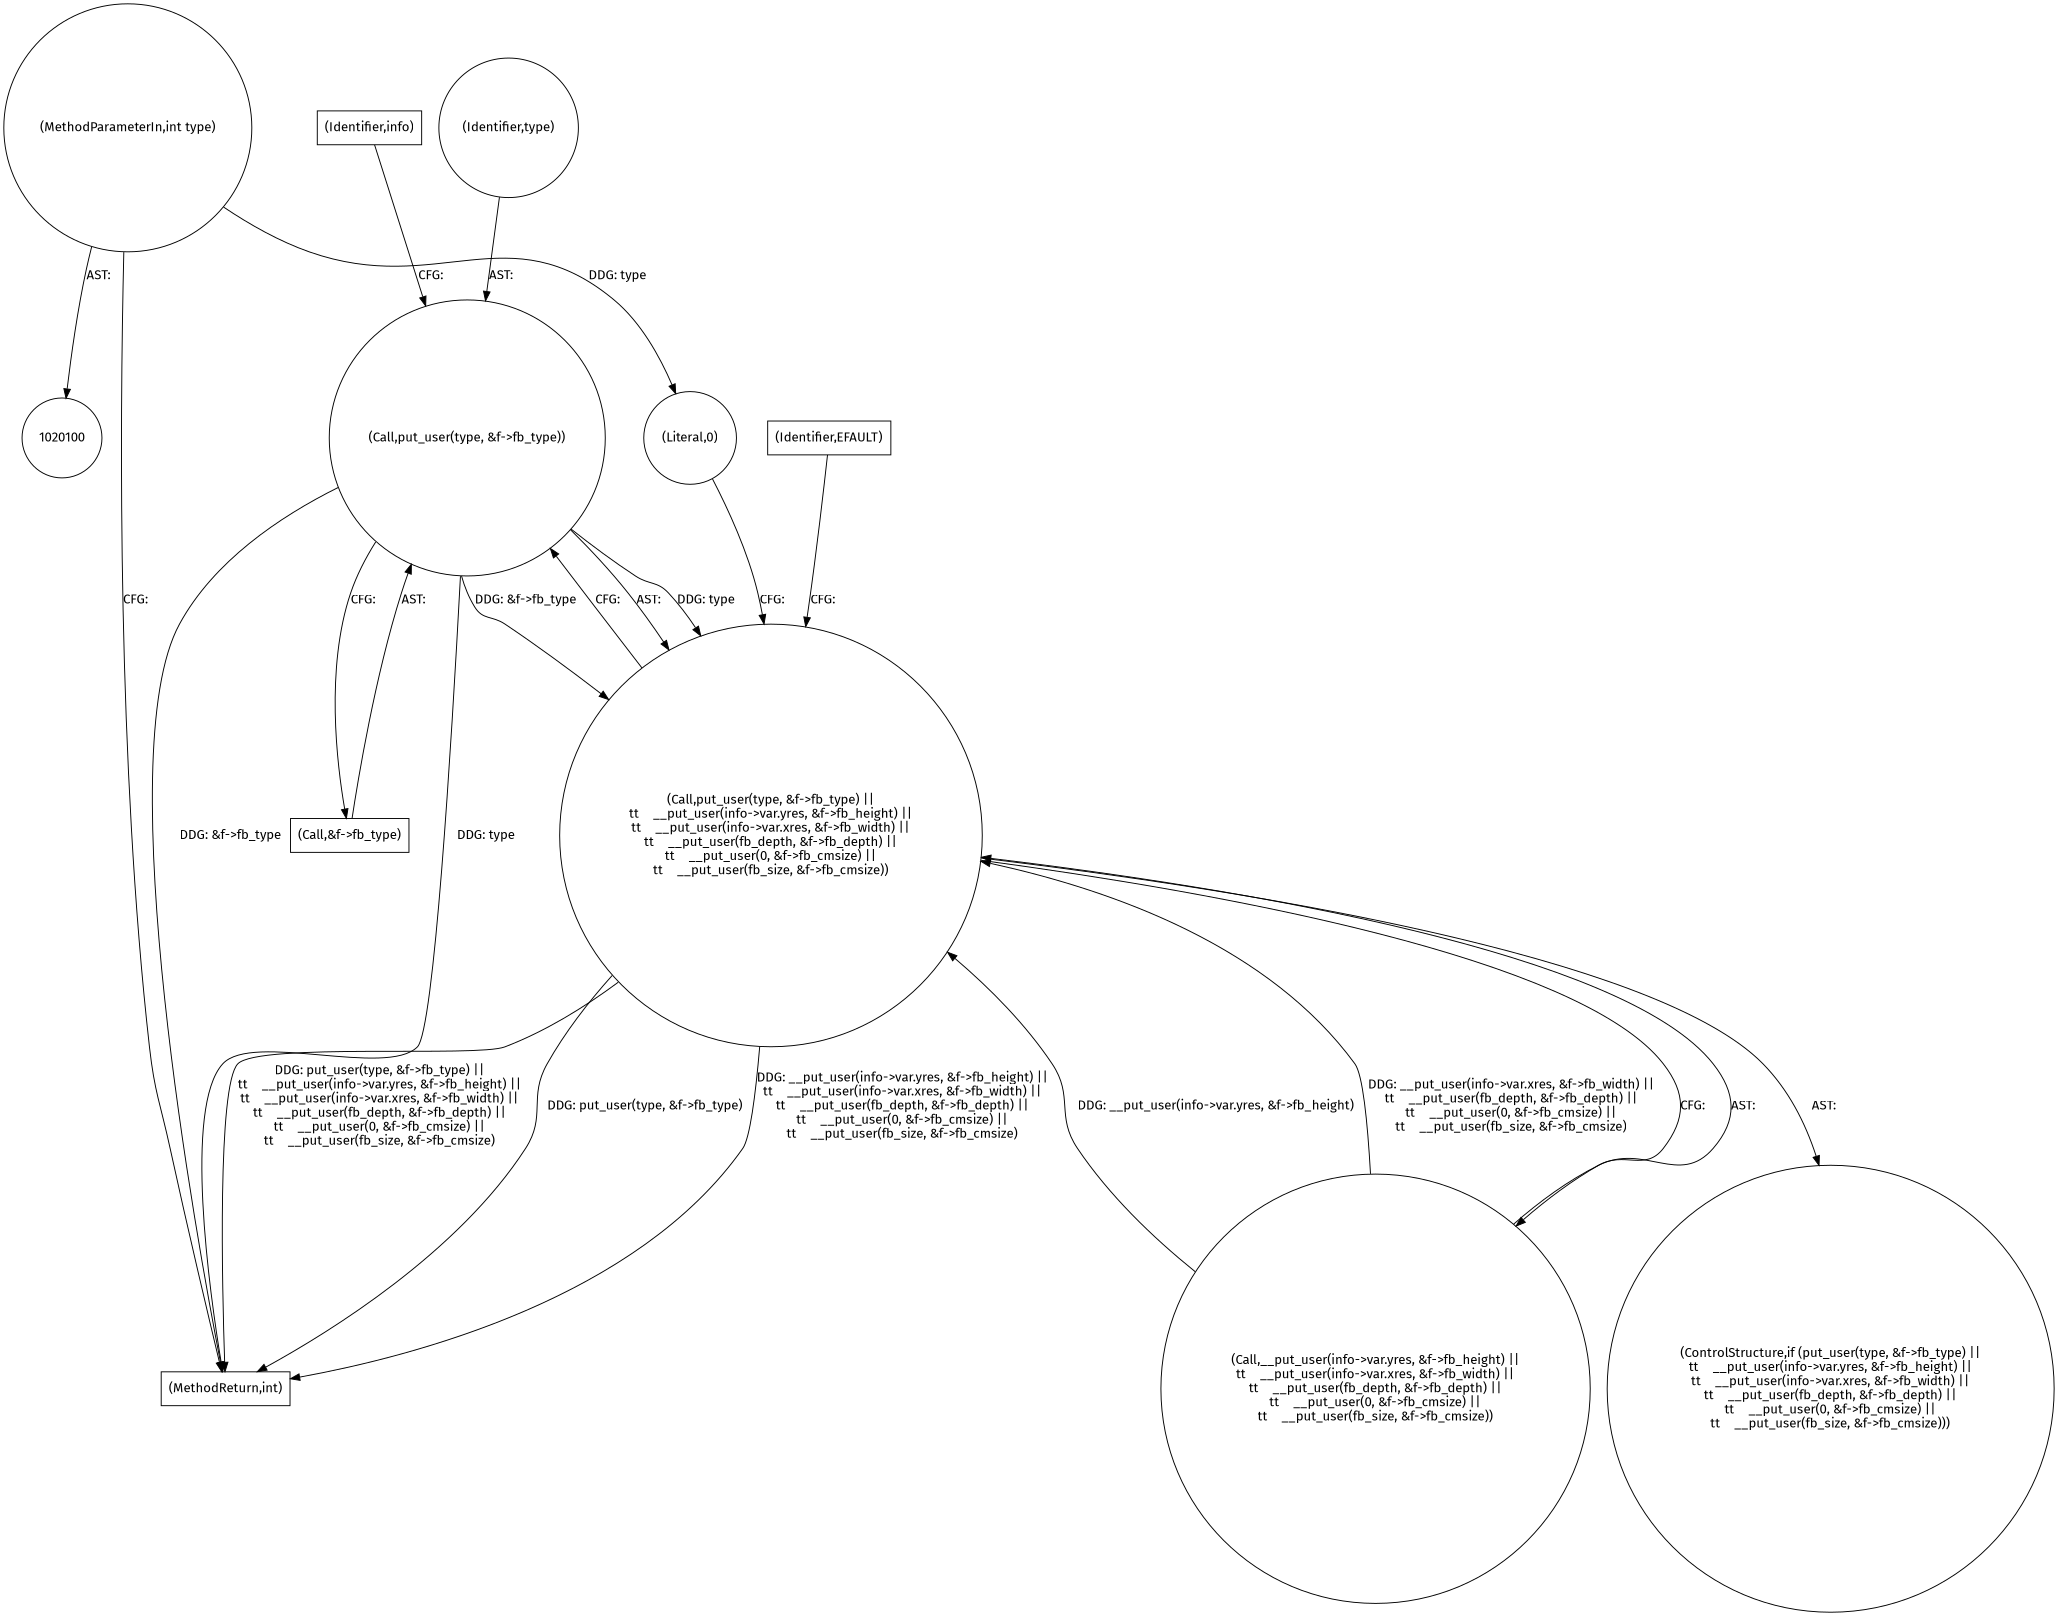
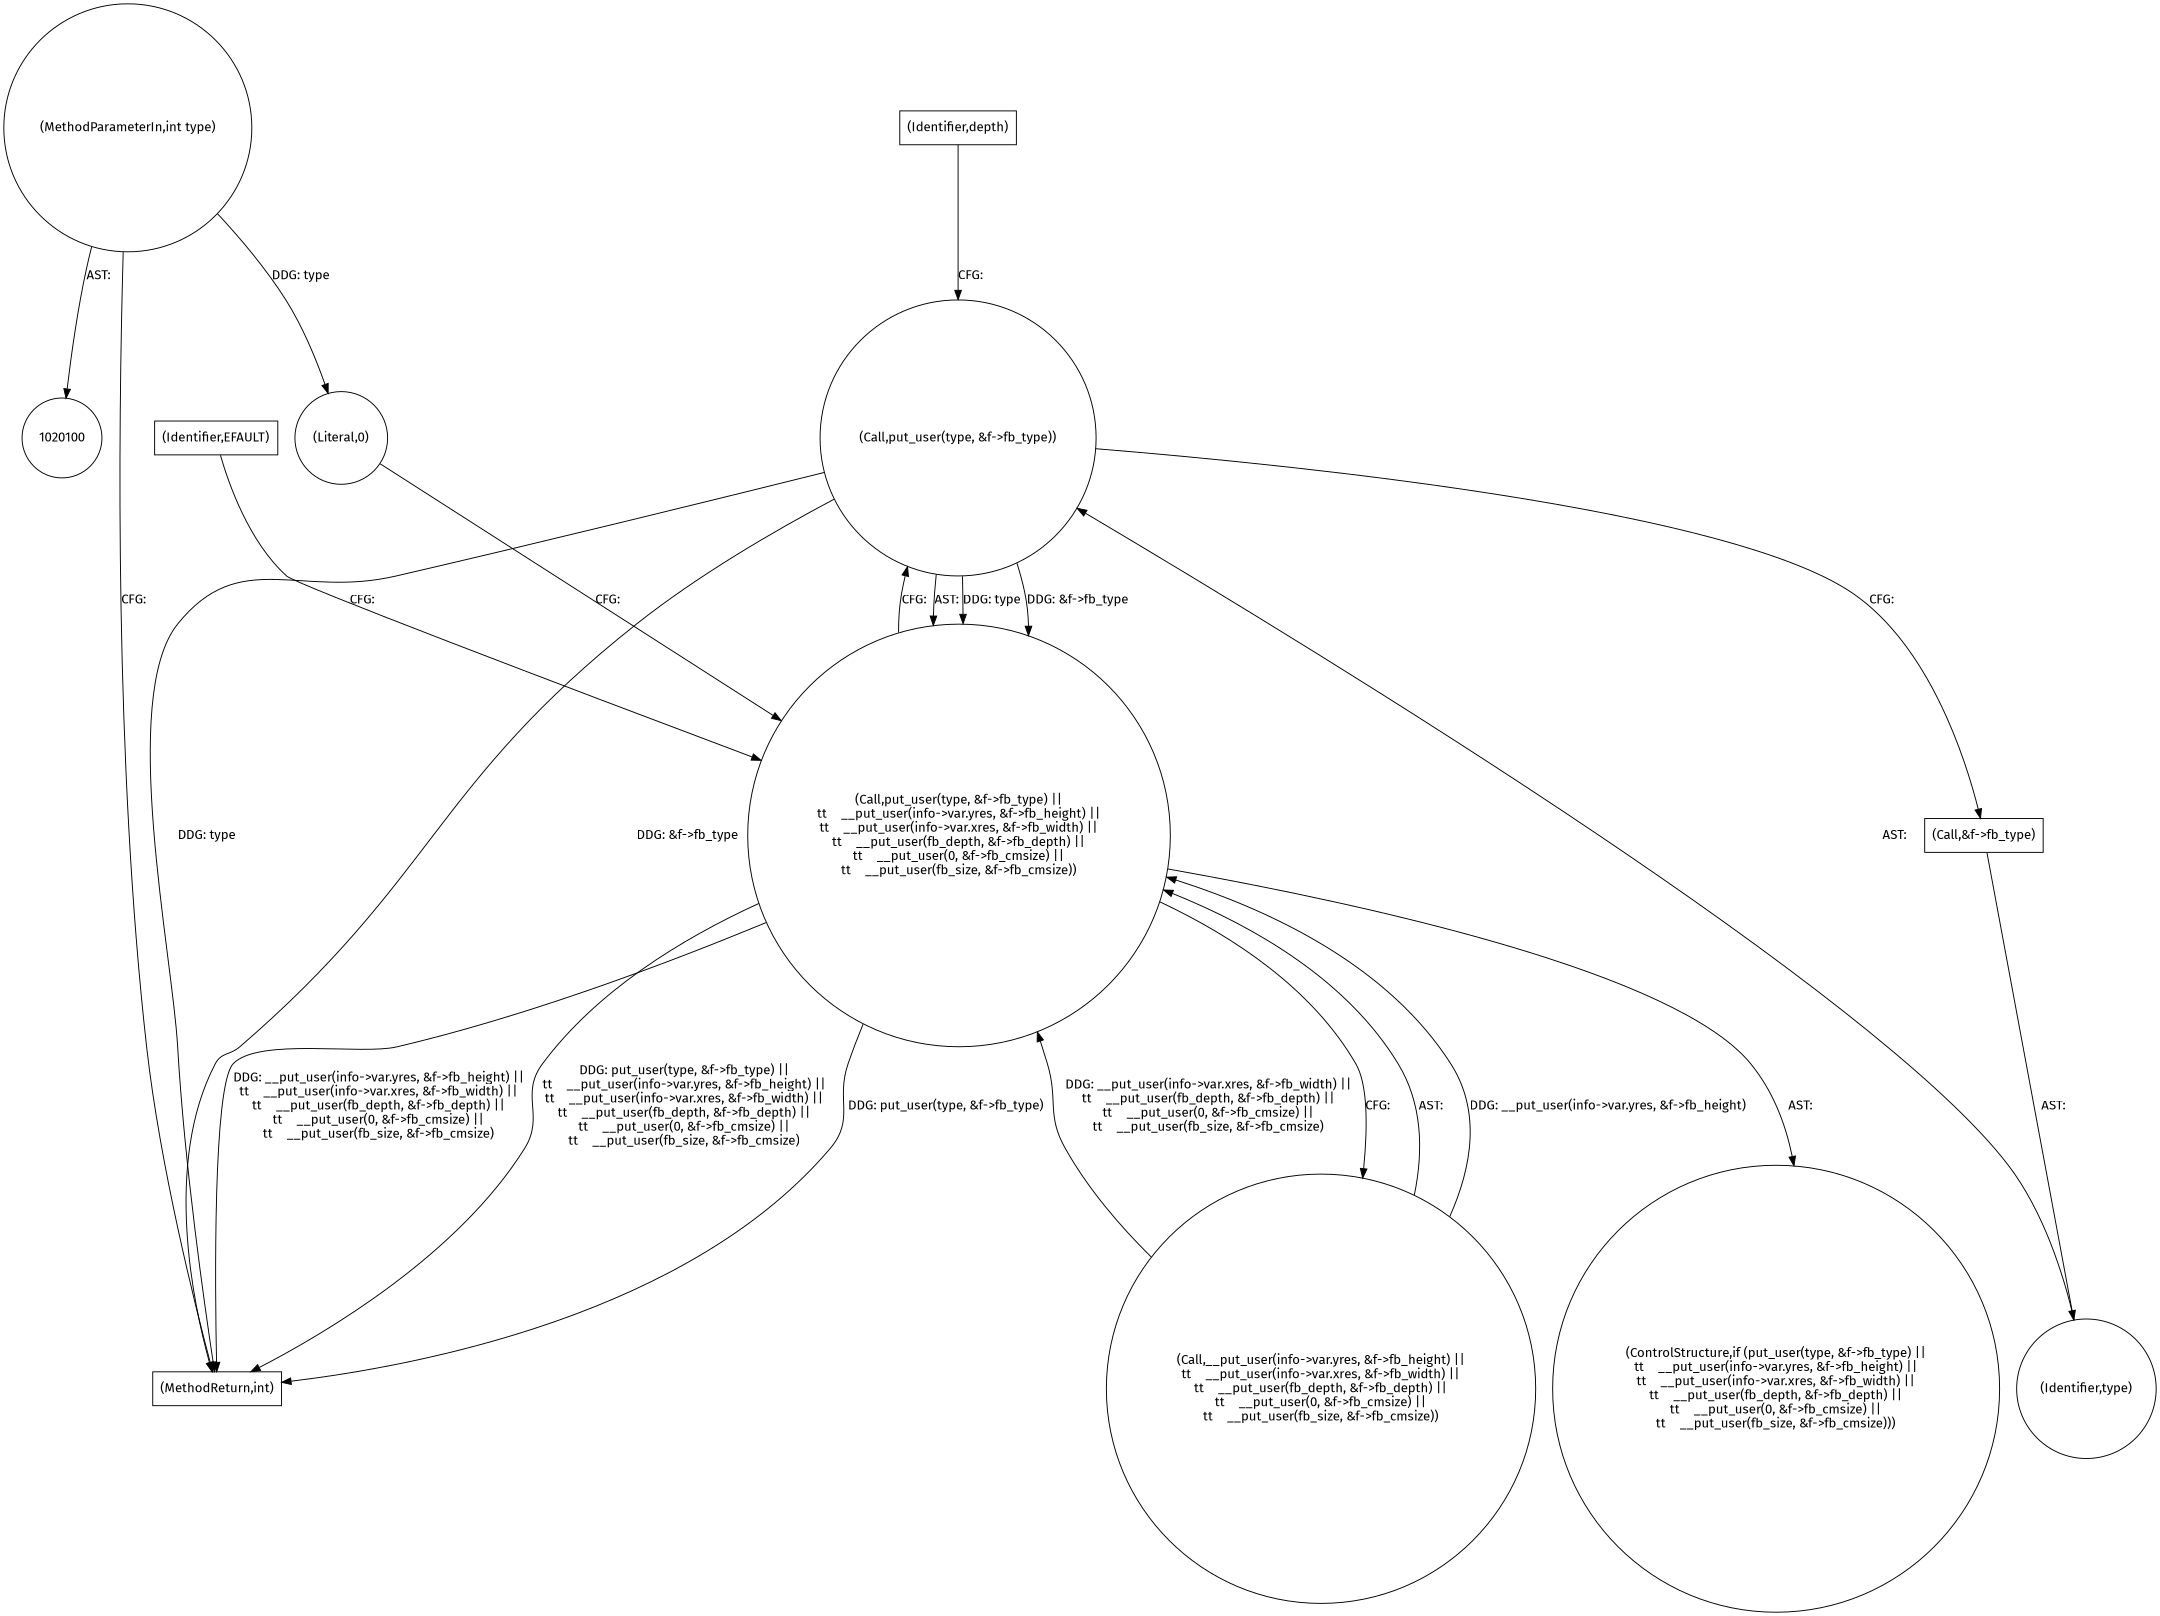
(369, 128) -> (958, 128)
(375, 695) -> (2029, 1081)
